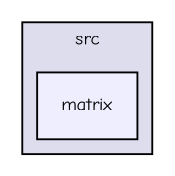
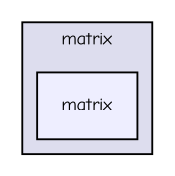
(87, 40) -> (87, 40)
